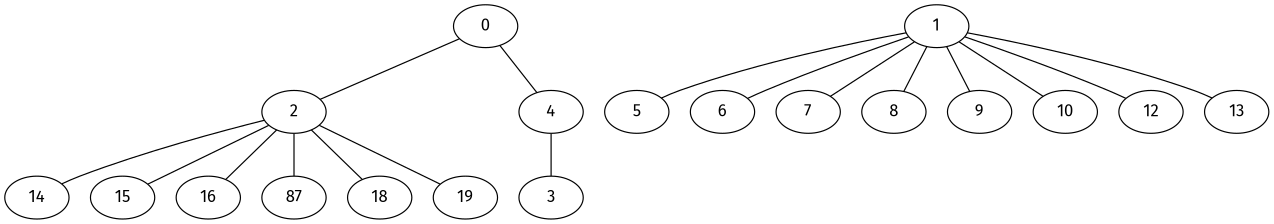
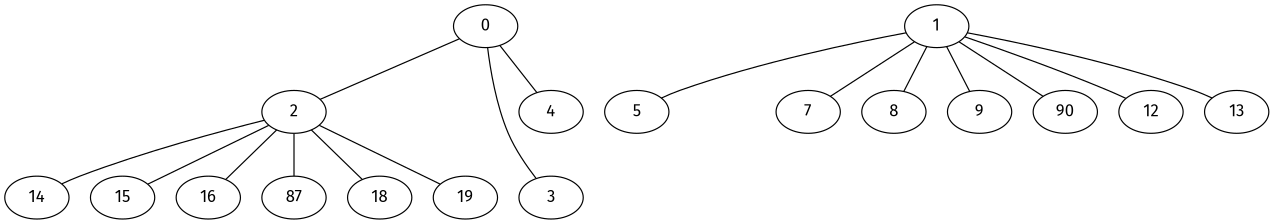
(722, 112) -> none
(1065, 112) -> (1065, 112)
(551, 155) -> (502, 117)
